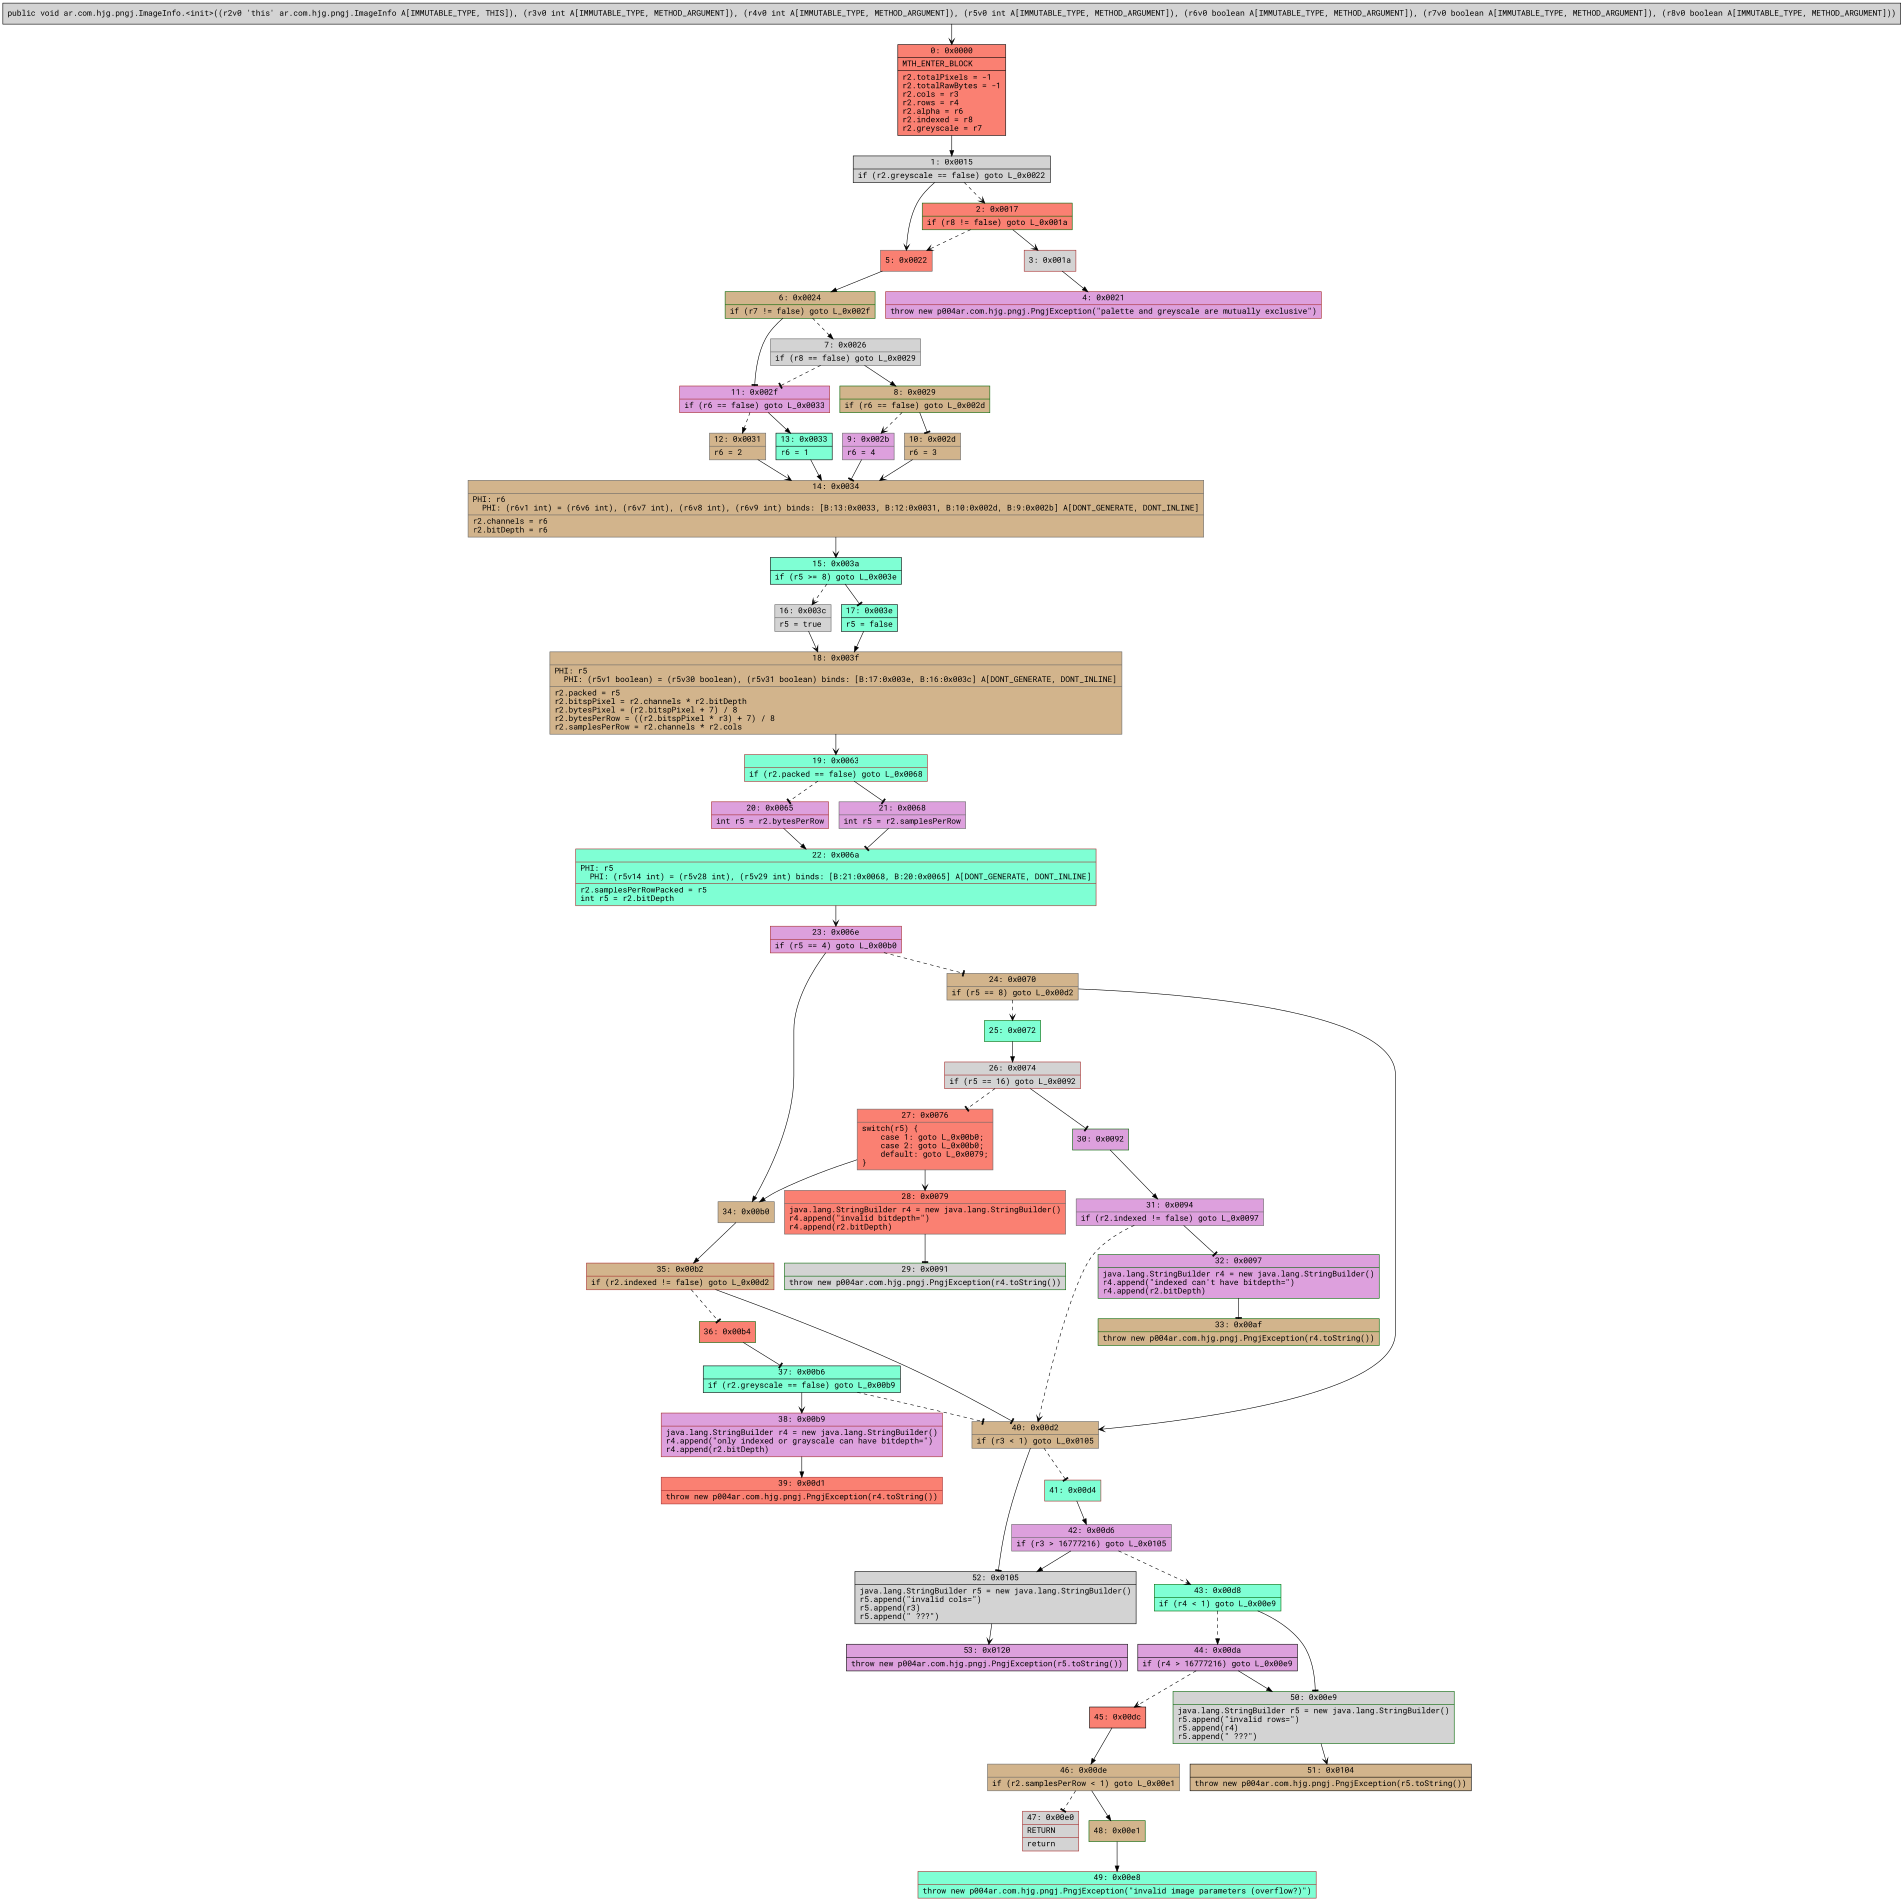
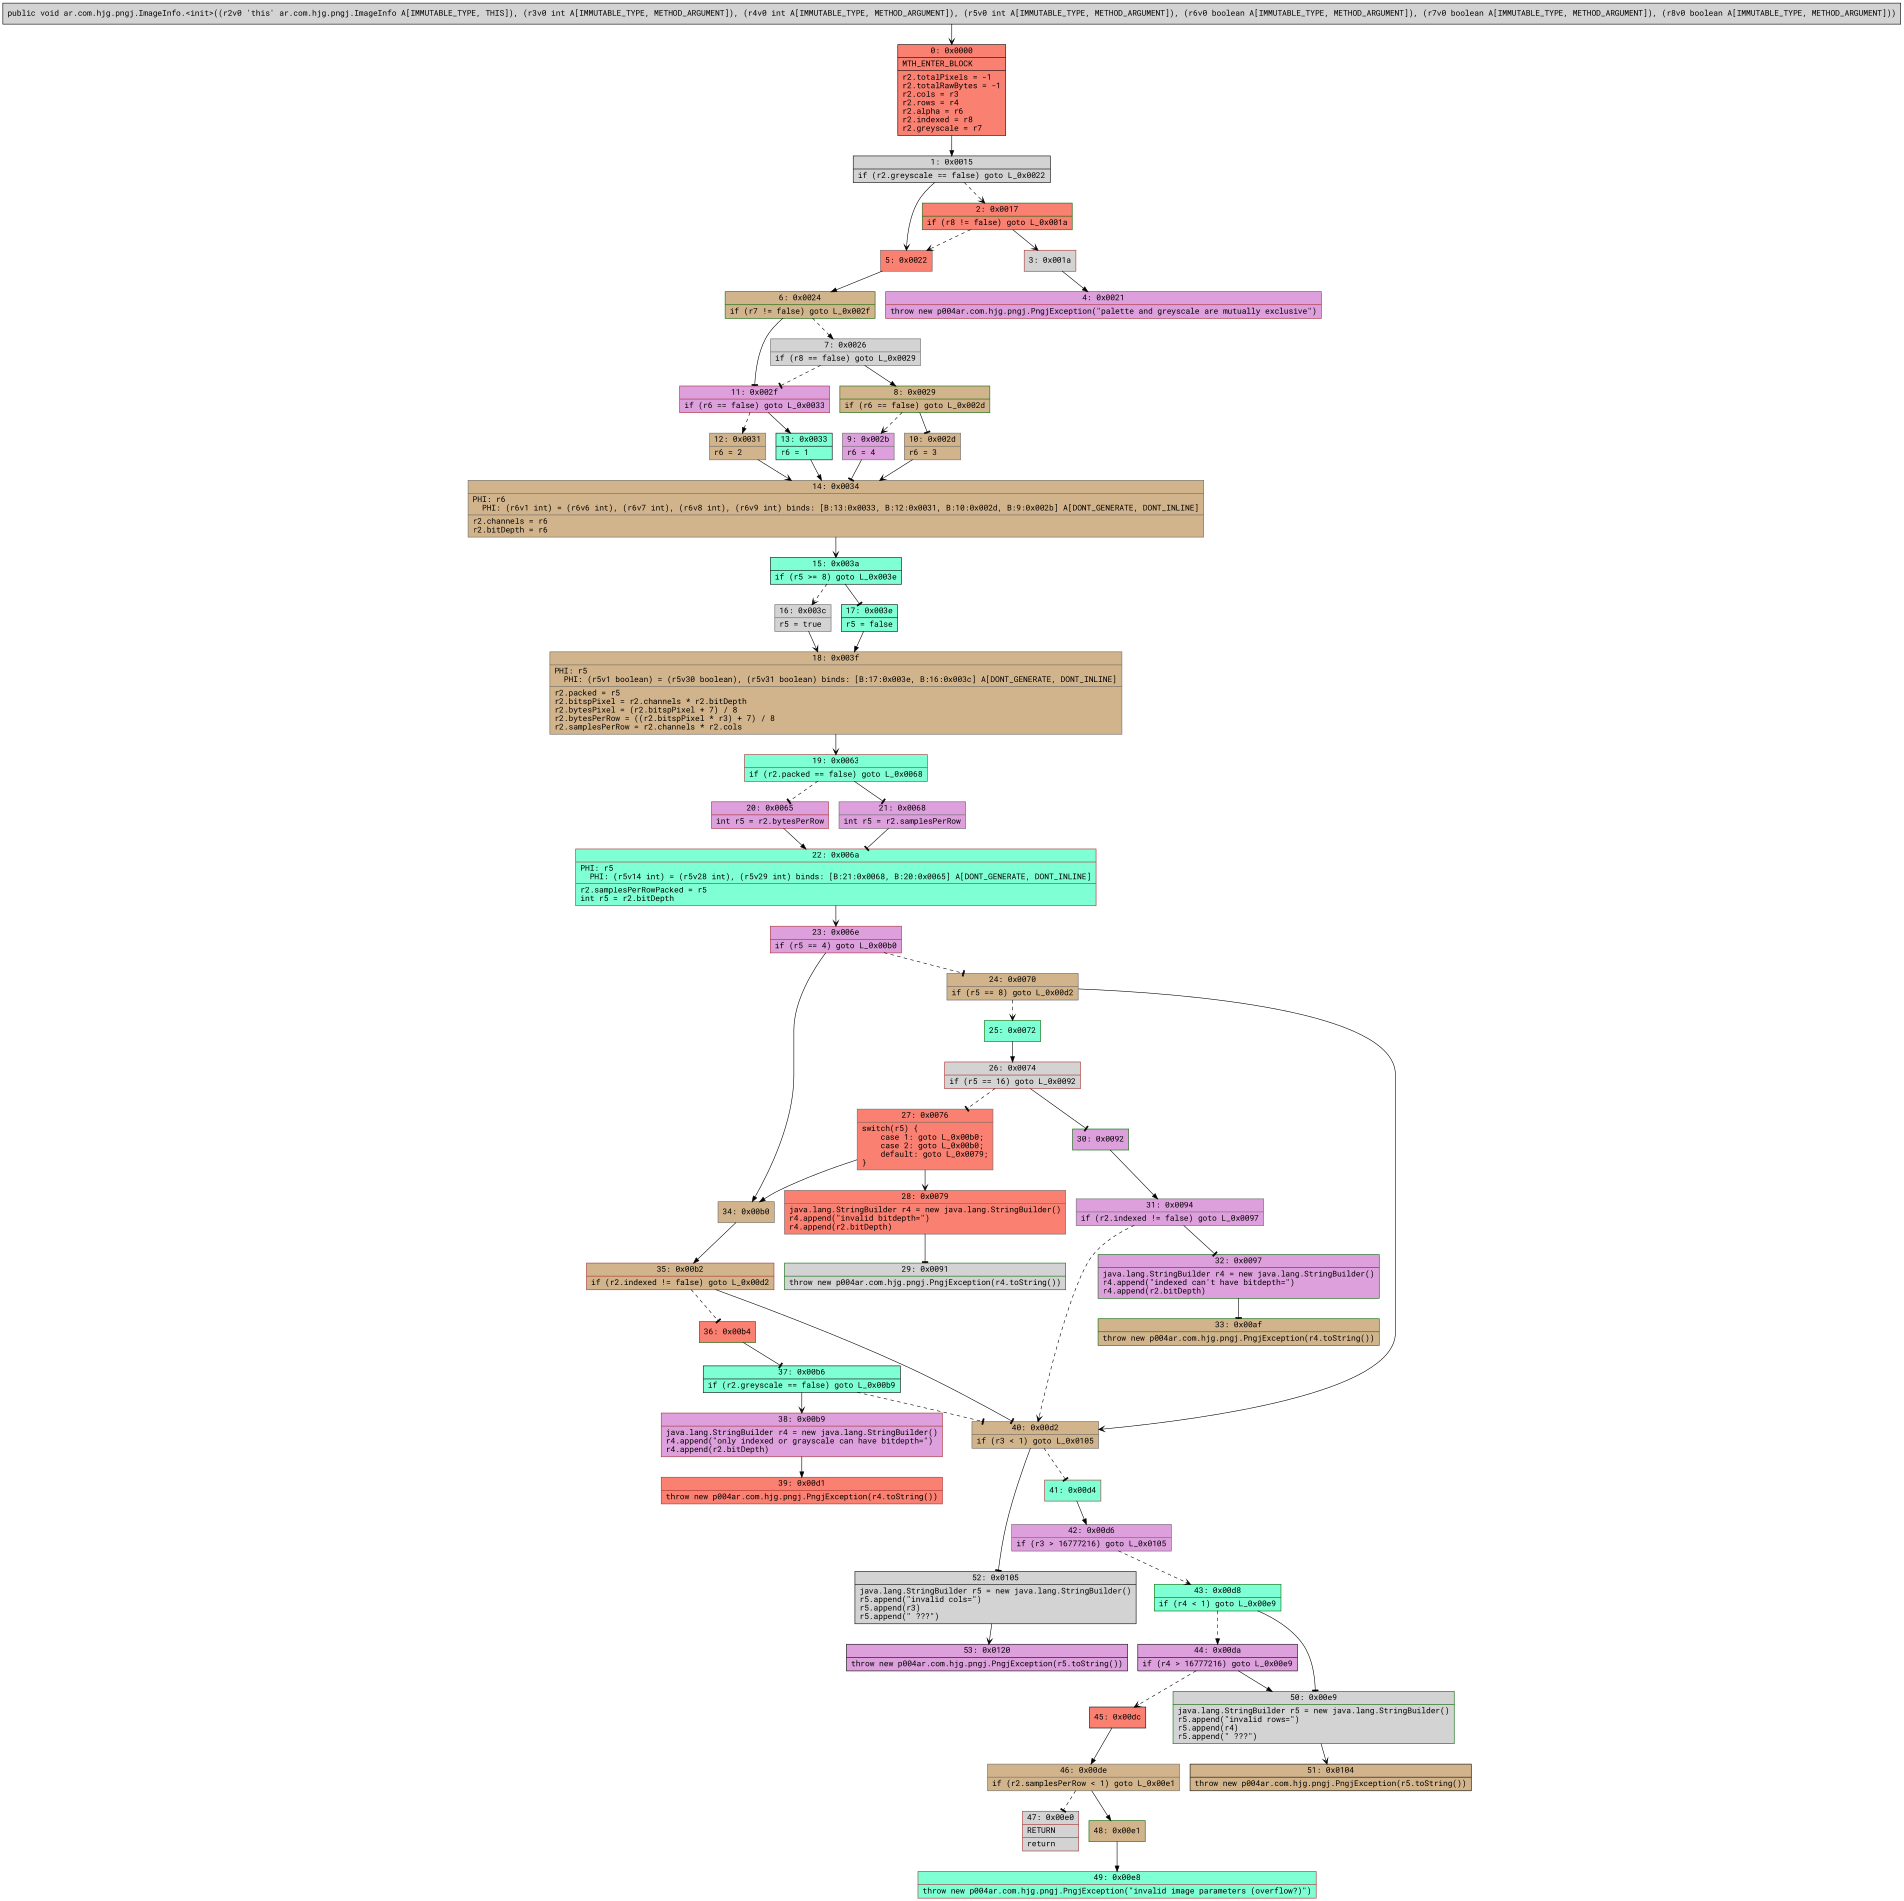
(1056, 1560) -> none
